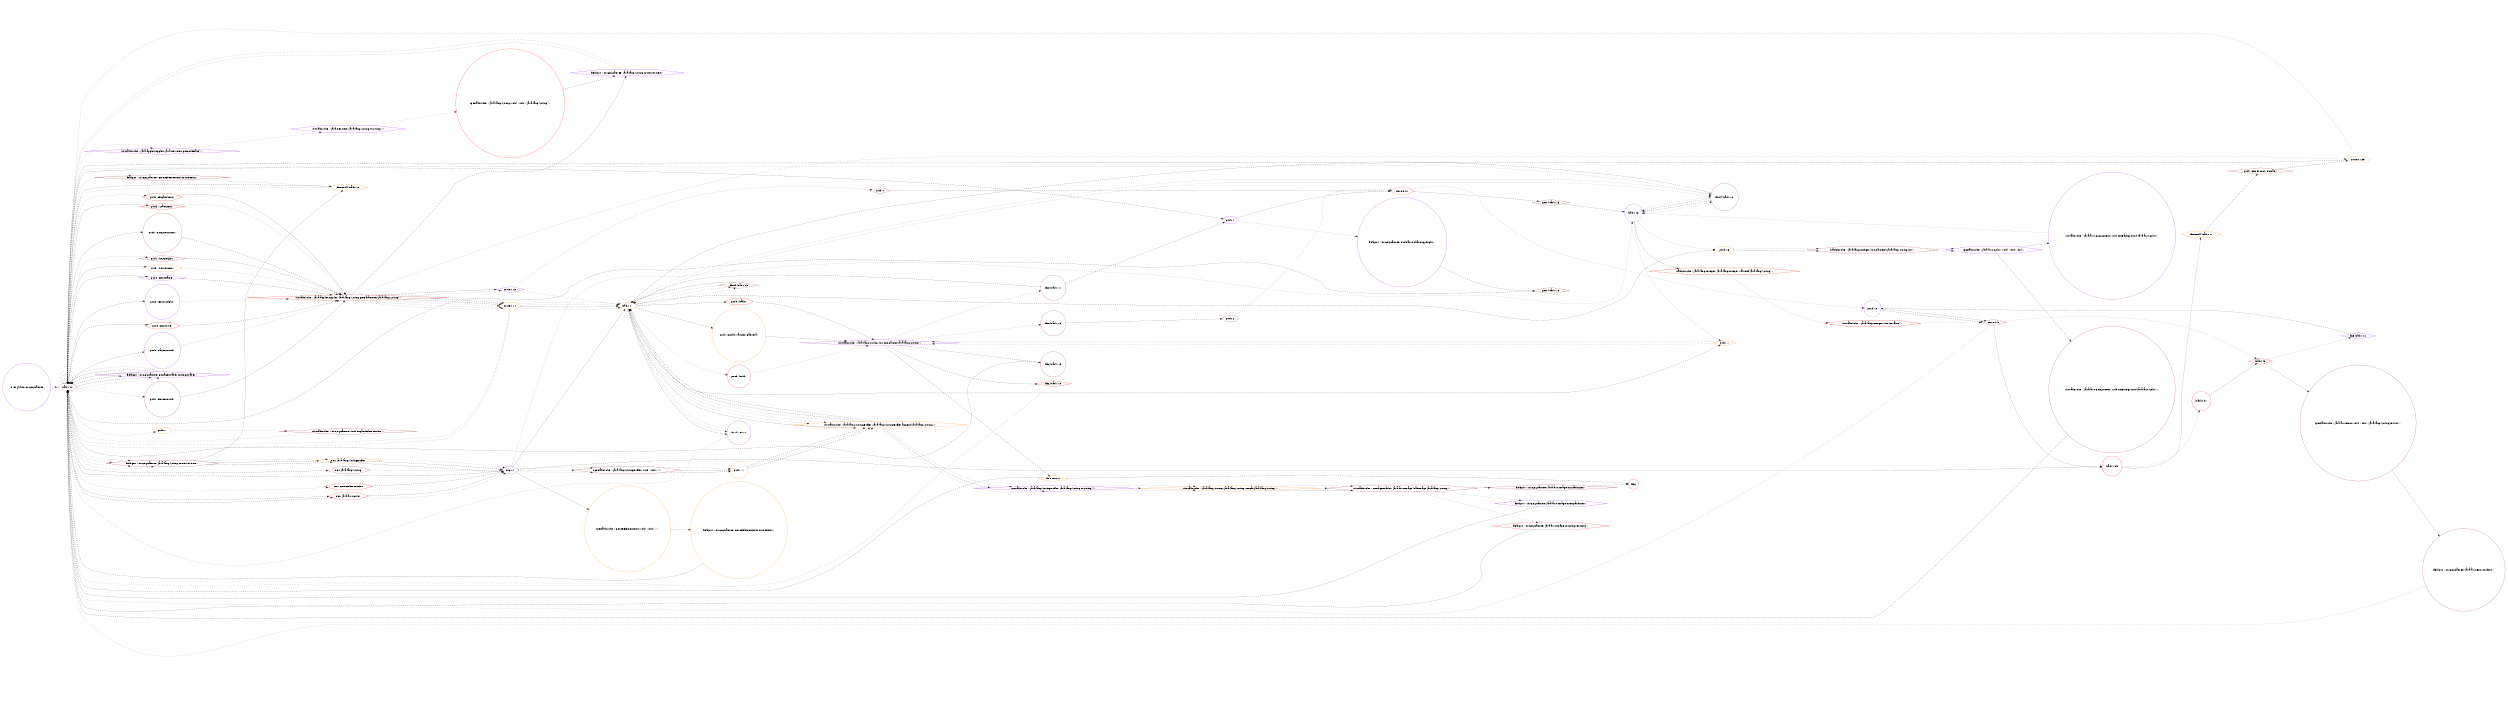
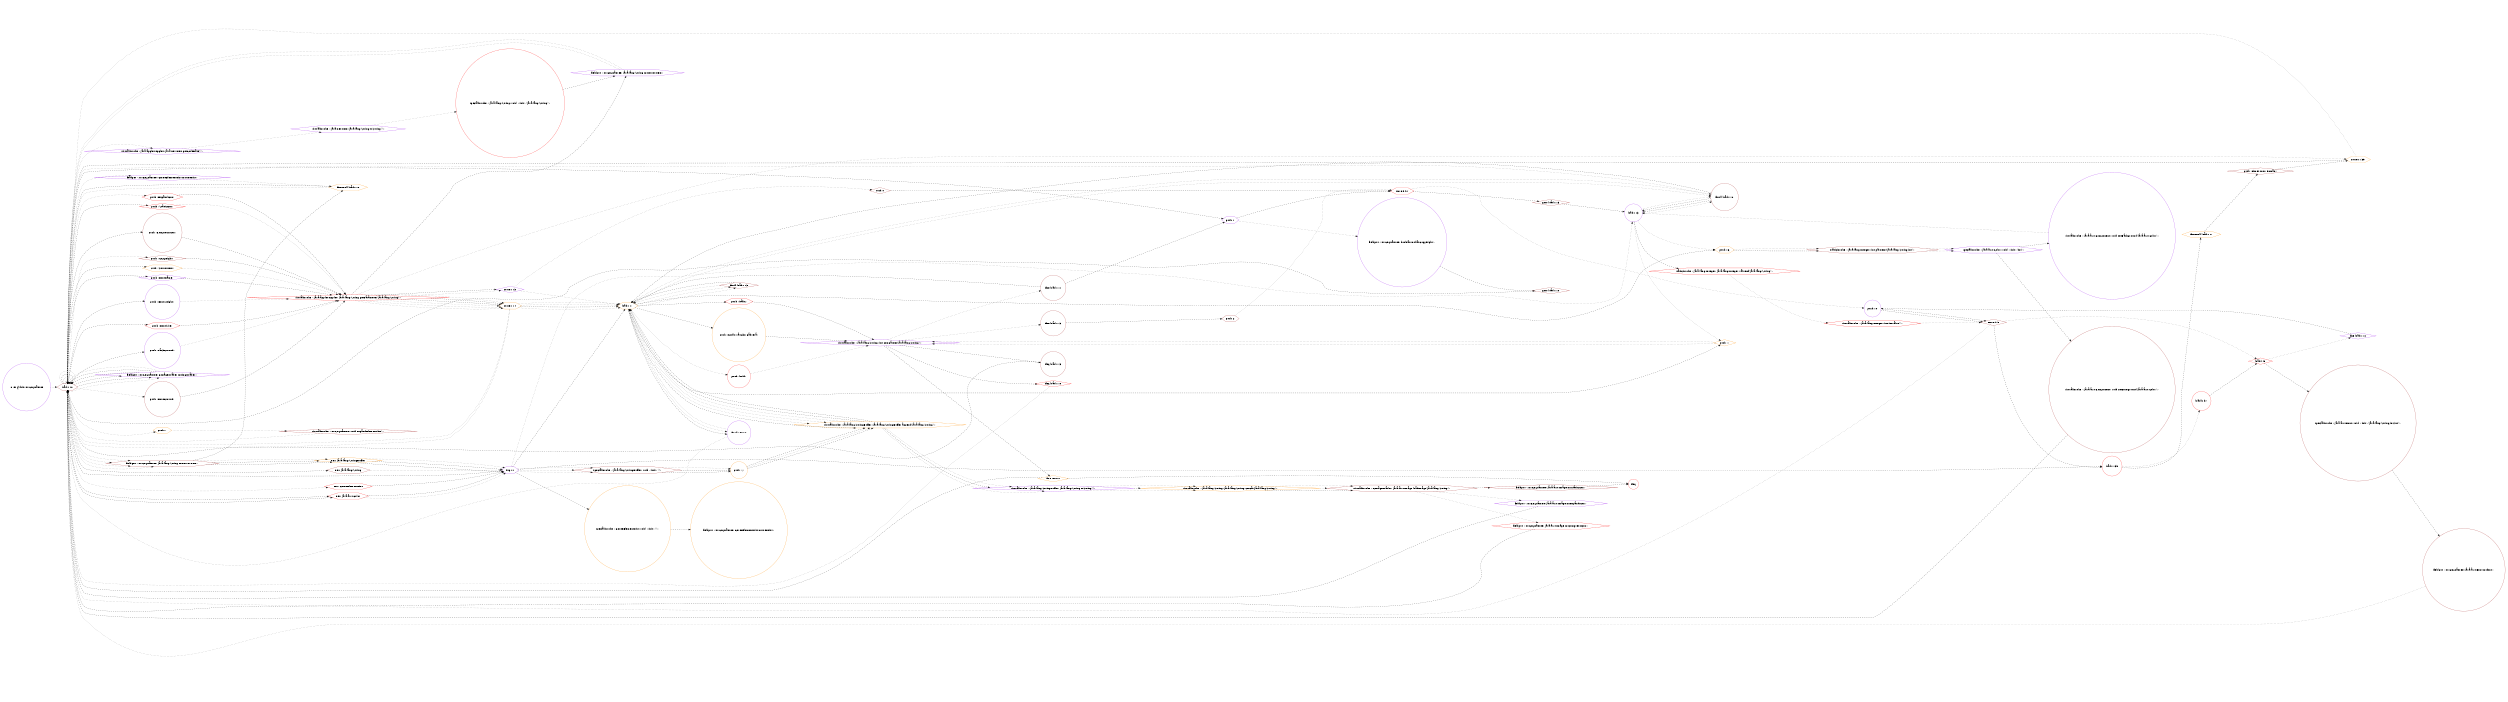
(162, 177) -> (162, 177)
(307, 578) -> none
